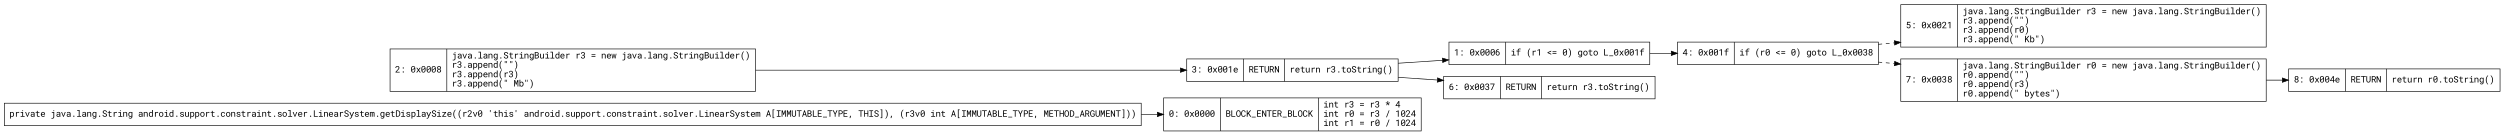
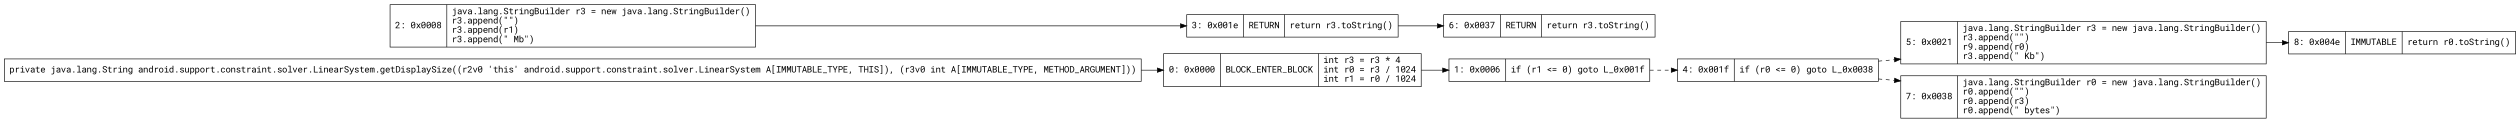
(1996, 30) -> (1996, 47)
(1661, 53) -> (1661, 70)
(1420, 62) -> (1432, 70)
(485, 75) -> (485, 30)
(2274, 80) -> (2274, 43)
(2366, 80) -> (2374, 42)
